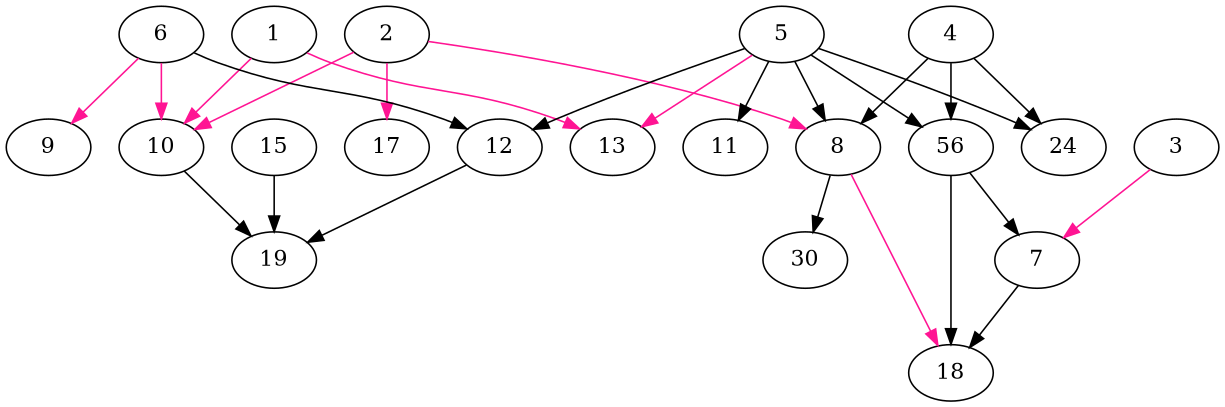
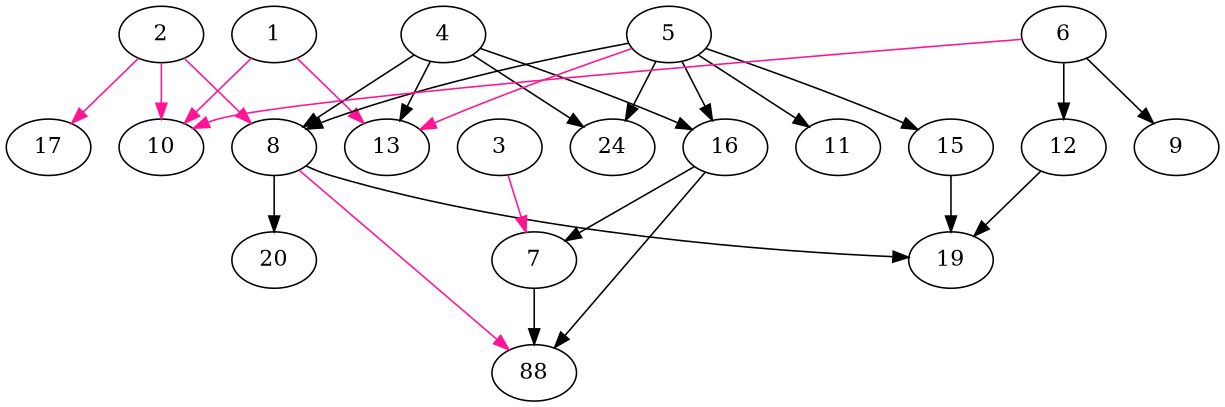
none -> (421, 80)
(111, 85) -> (1114, 85)
(631, 90) -> (805, 84)
(951, 147) -> (725, 147)
(212, 198) -> (611, 232)
(805, 260) -> (274, 260)
(951, 373) -> (534, 373)
